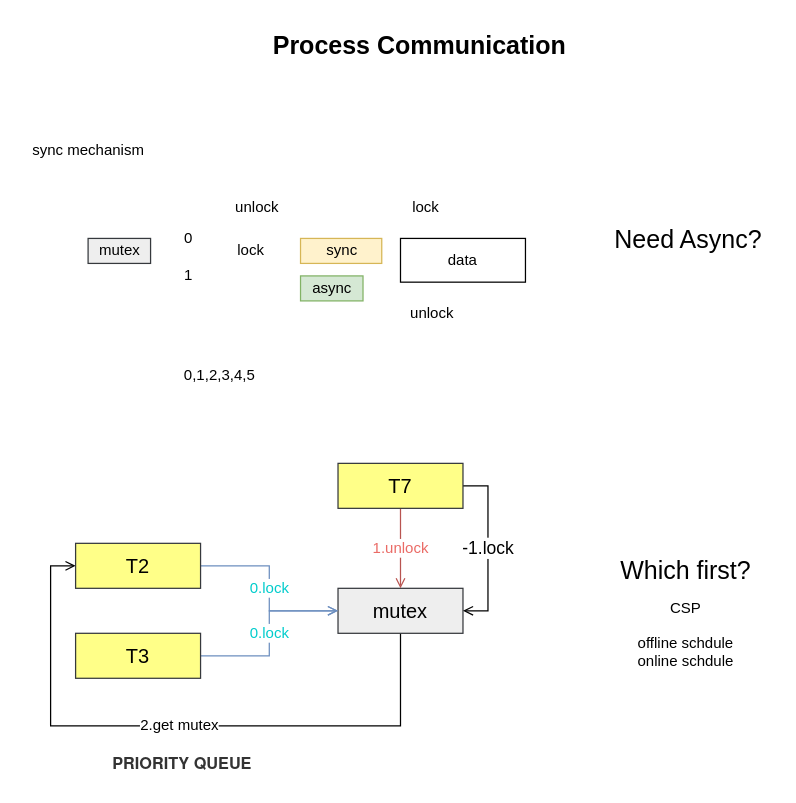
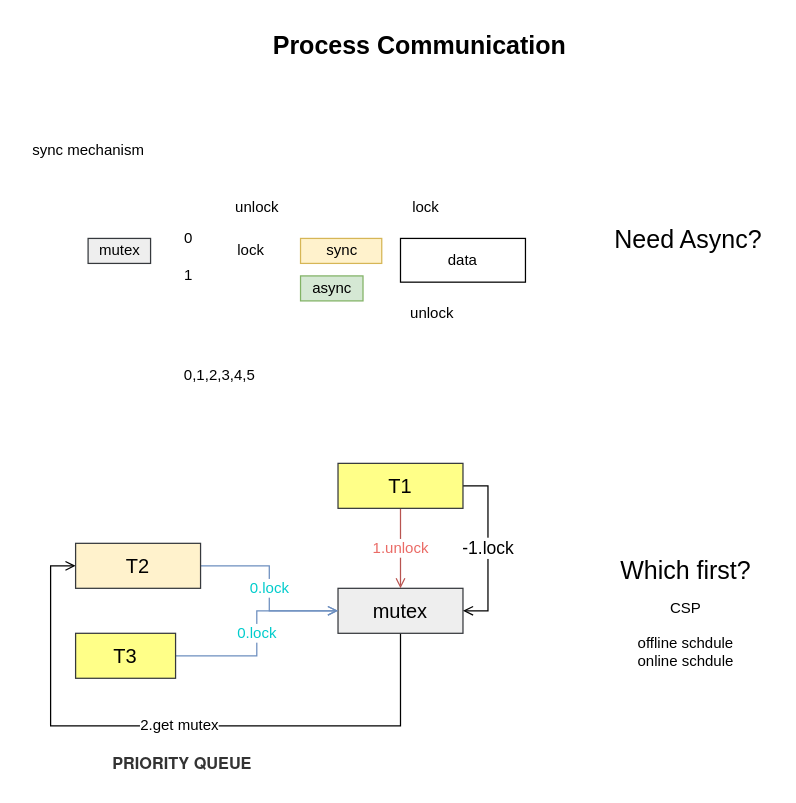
(401, 486) -> (401, 486)
(138, 566) -> (138, 566)
(138, 656) -> (126, 656)
